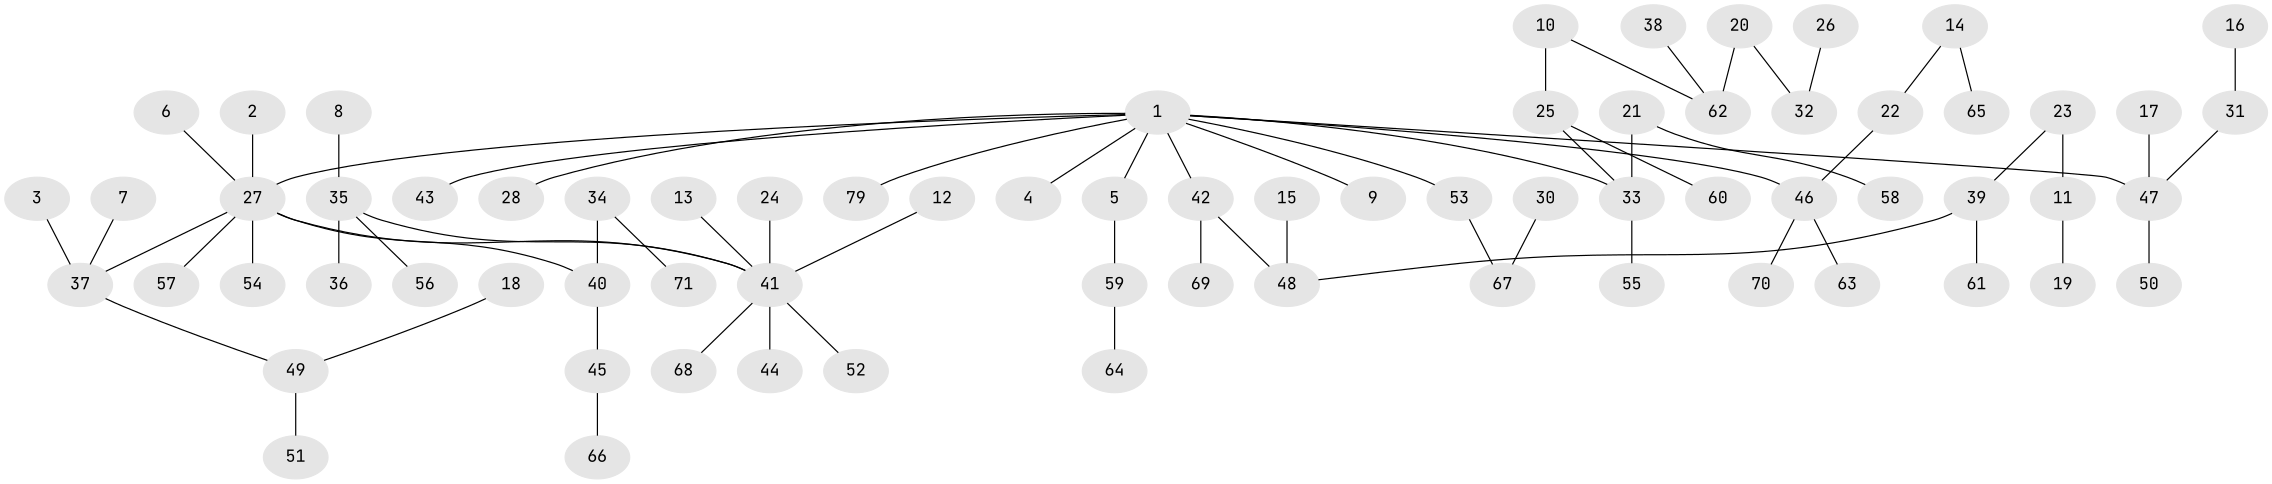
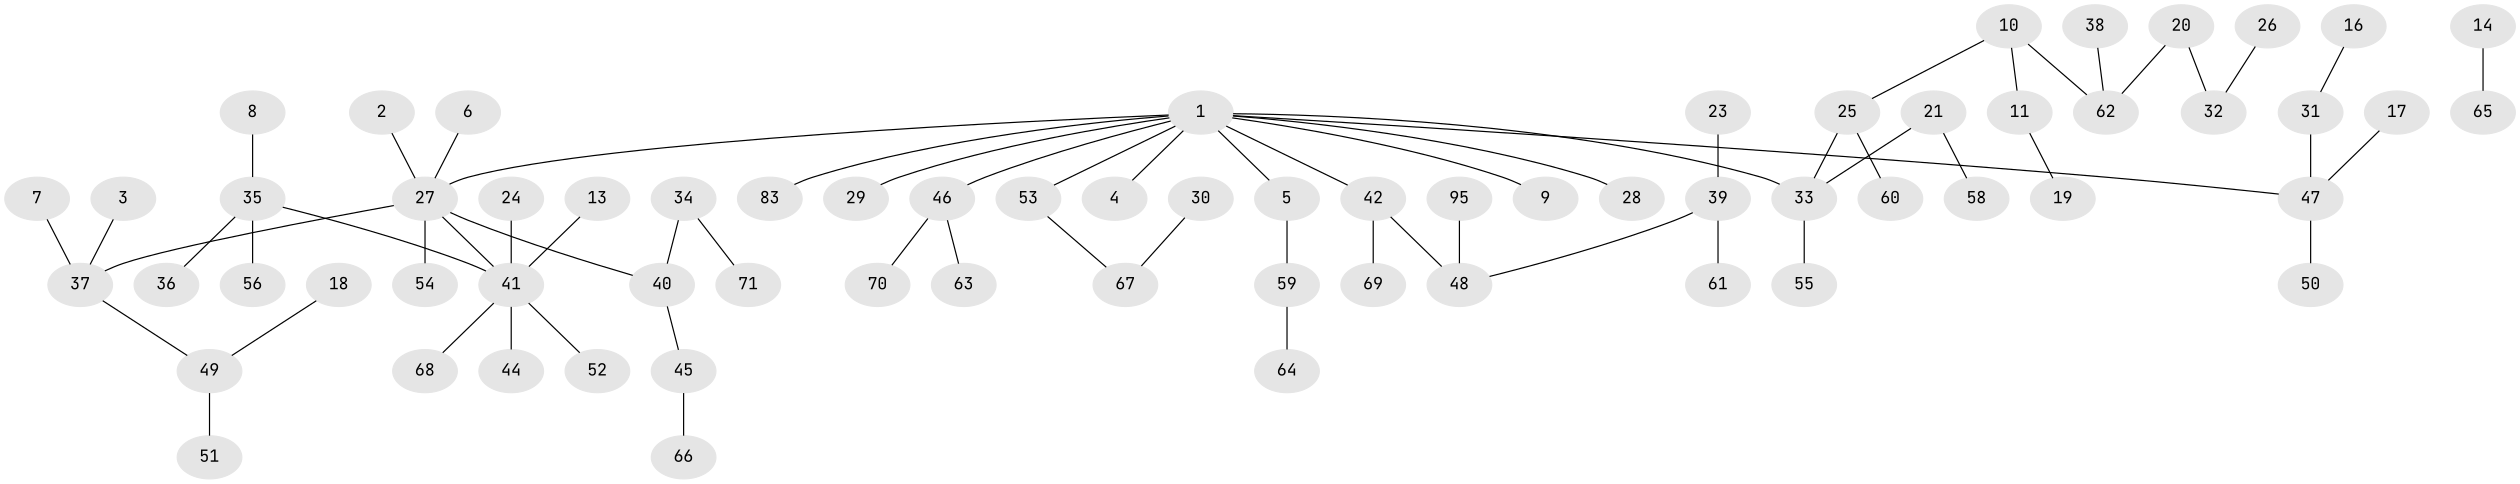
(1890, 113) -> none
(2063, 156) -> (2014, 69)
(425, 199) -> (770, 199)
(856, 199) -> (856, 199)
(942, 199) -> none
(1287, 199) -> (1459, 199)
(166, 285) -> none
